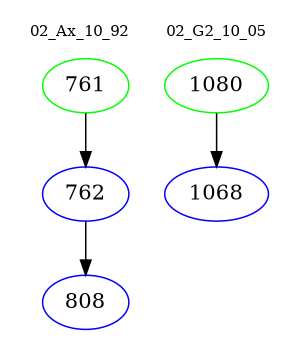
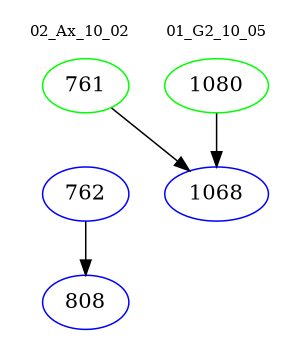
(80, 32) -> (80, 32)
(217, 32) -> (217, 32)
(86, 133) -> (131, 124)
